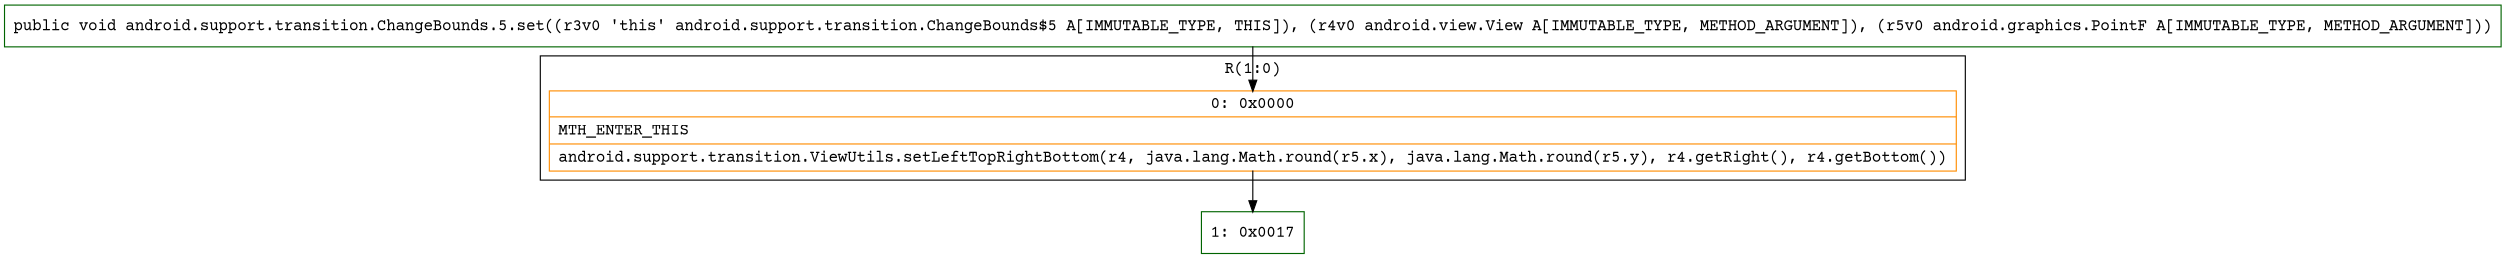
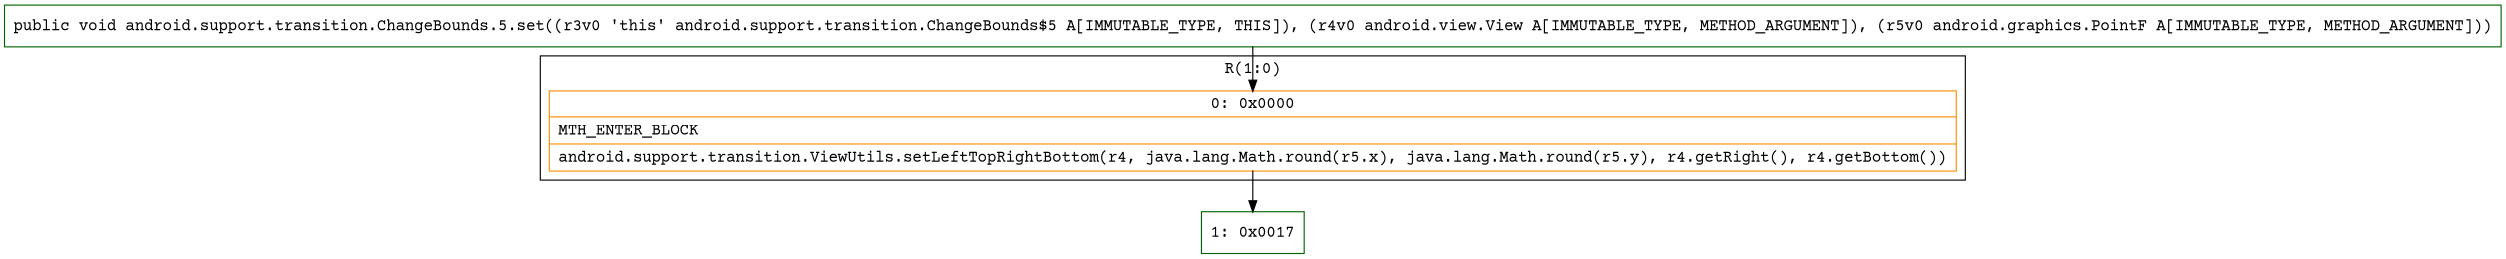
(624, 130) -> (628, 130)
